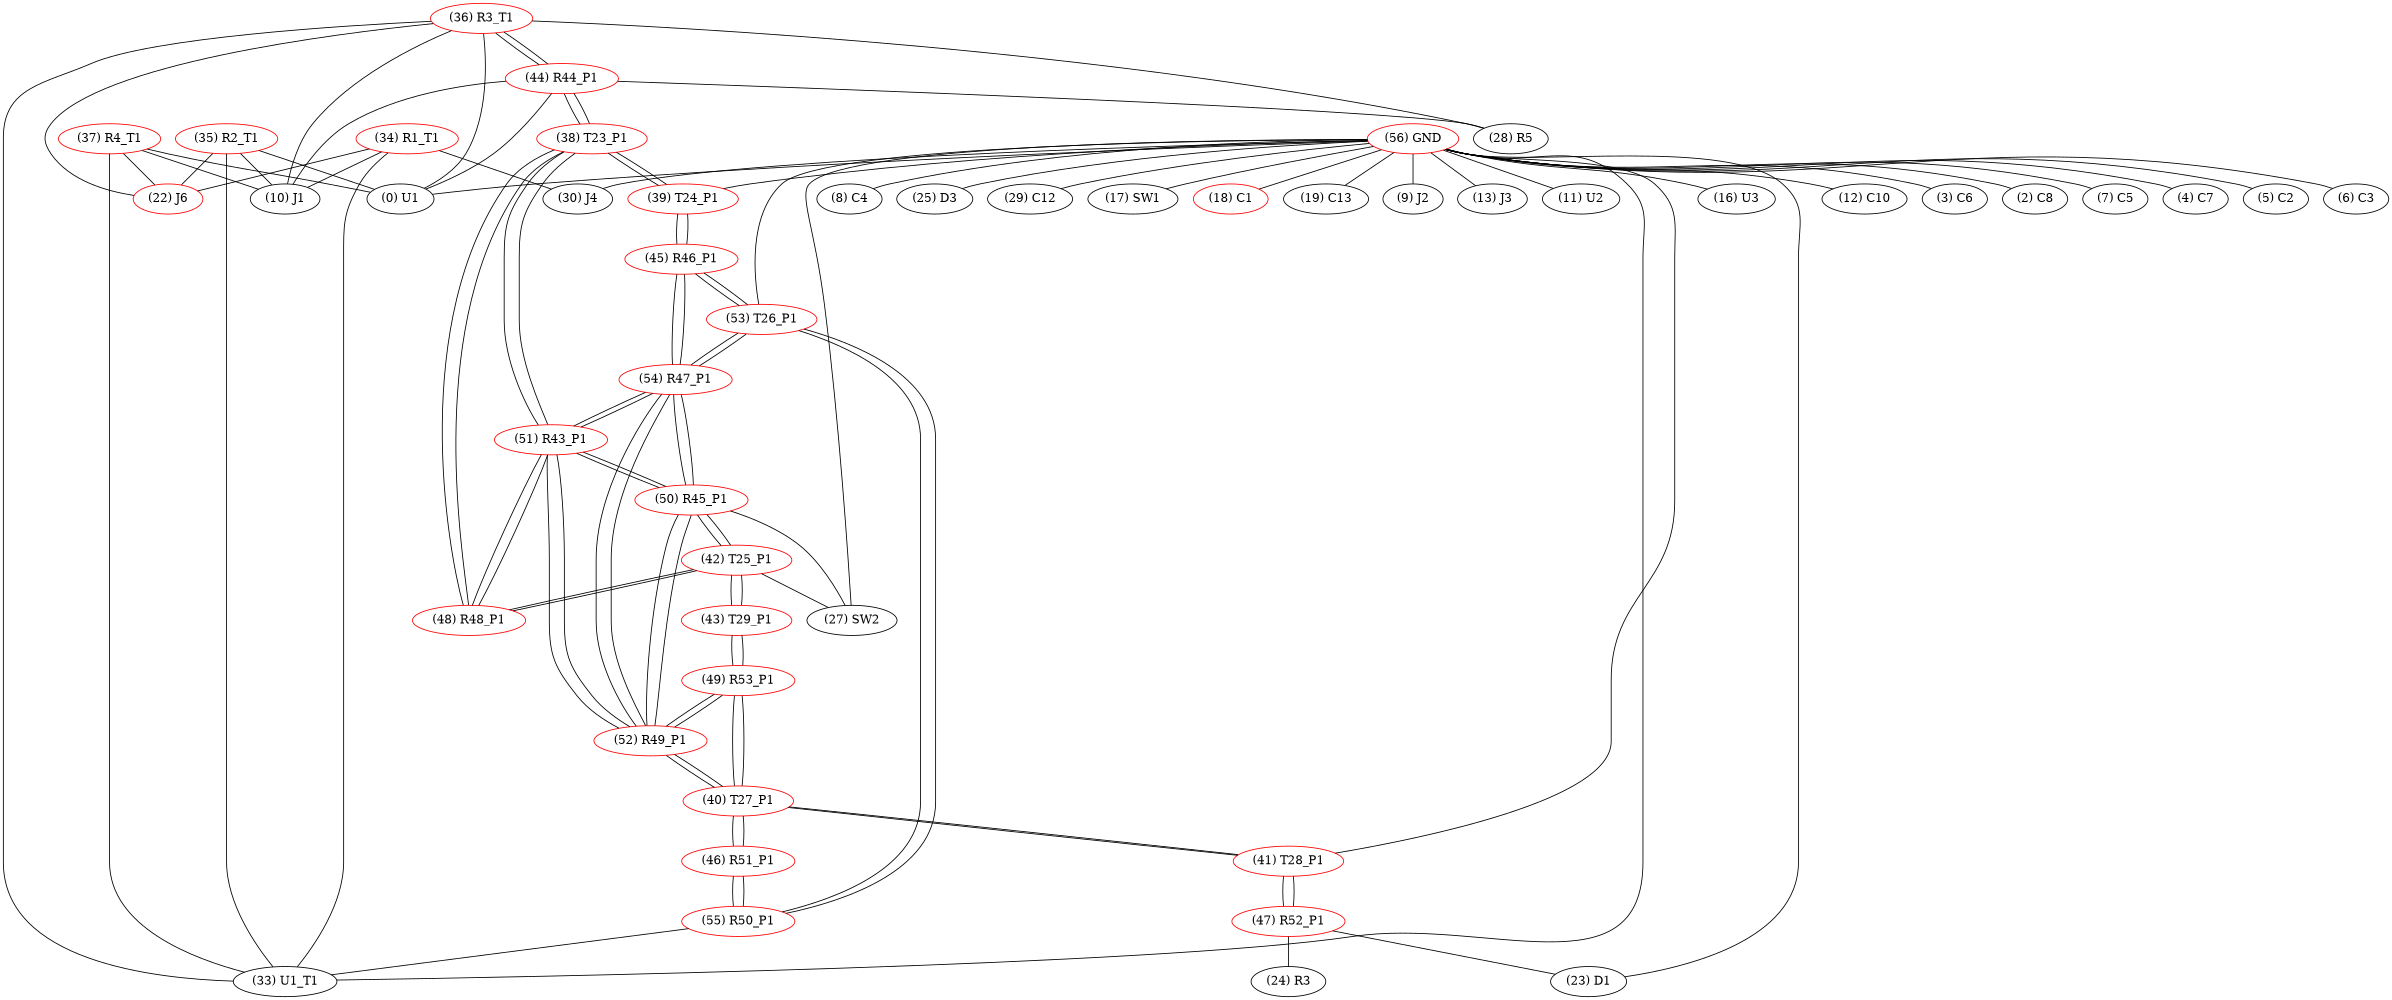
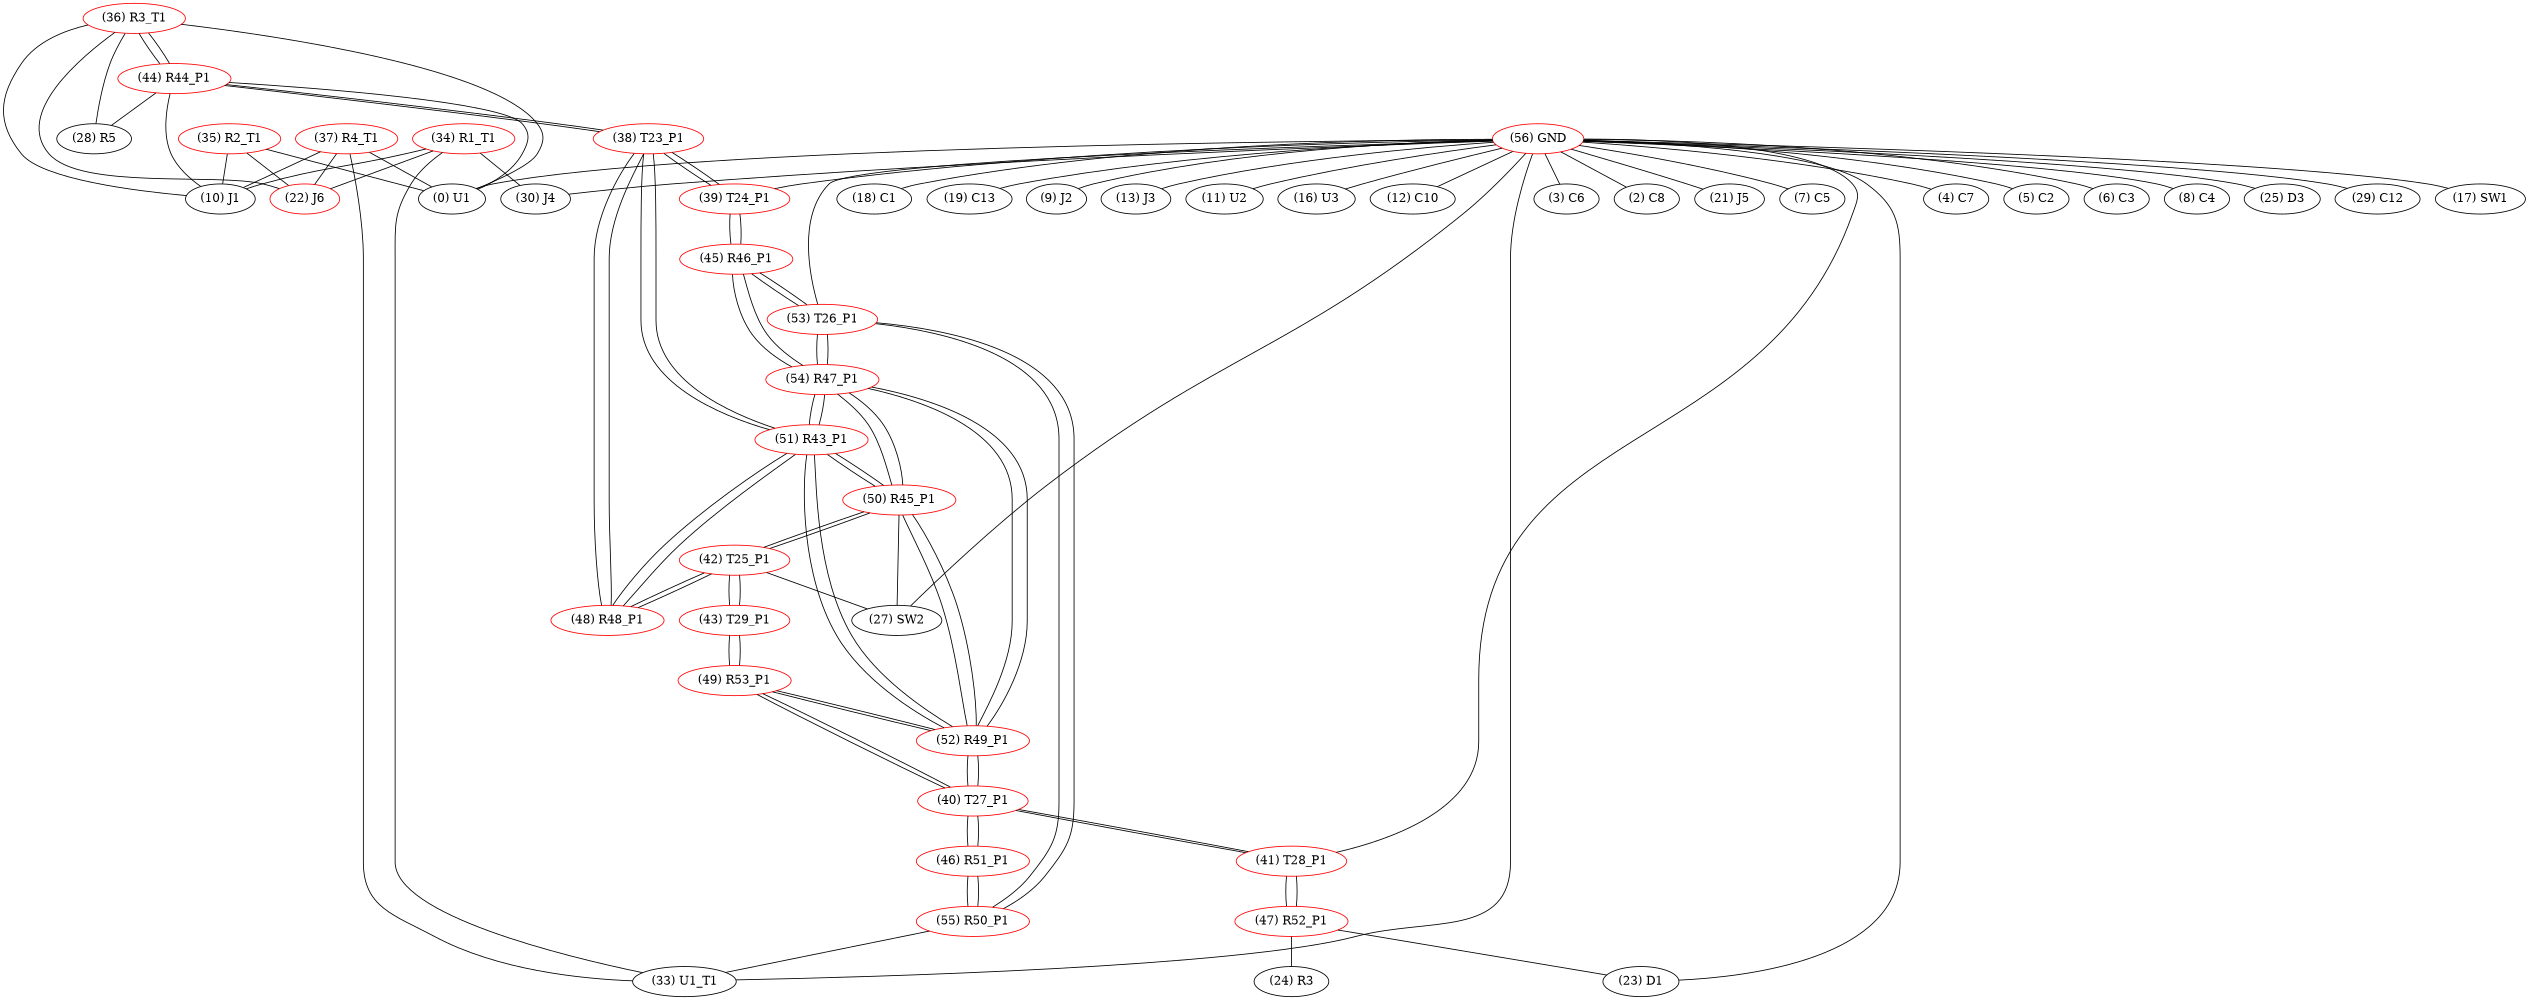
(1231, 199) -> (874, 199)
none -> (1730, 199)
(3, 408) -> none
(227, 566) -> none
